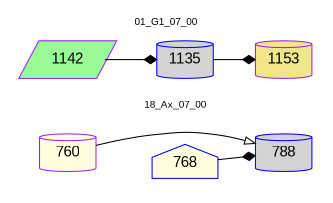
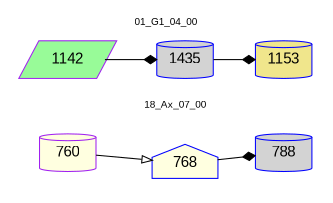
(166, 22) -> (166, 22)
(185, 60) -> (185, 60)
(284, 60) -> (284, 60)
(170, 133) -> (119, 157)
